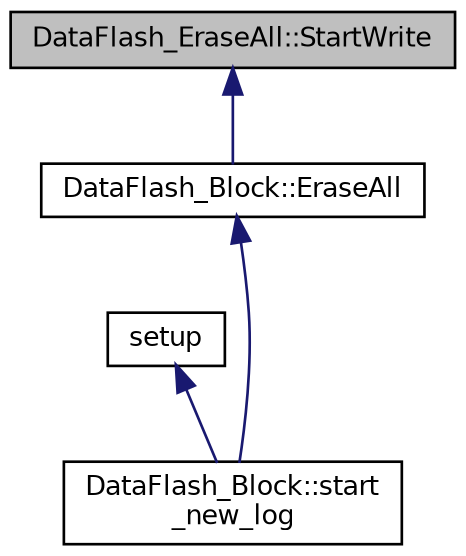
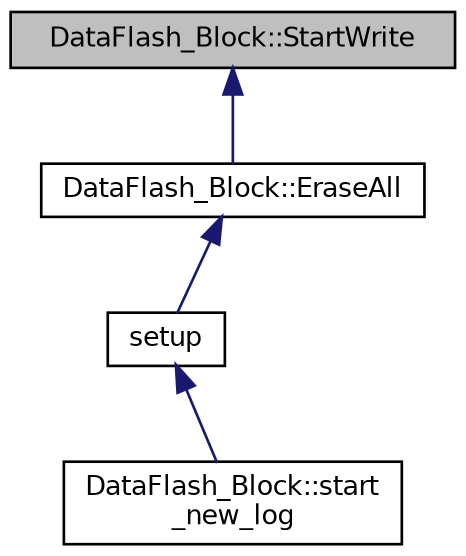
(233, 40) -> (233, 40)
(250, 353) -> (194, 277)
